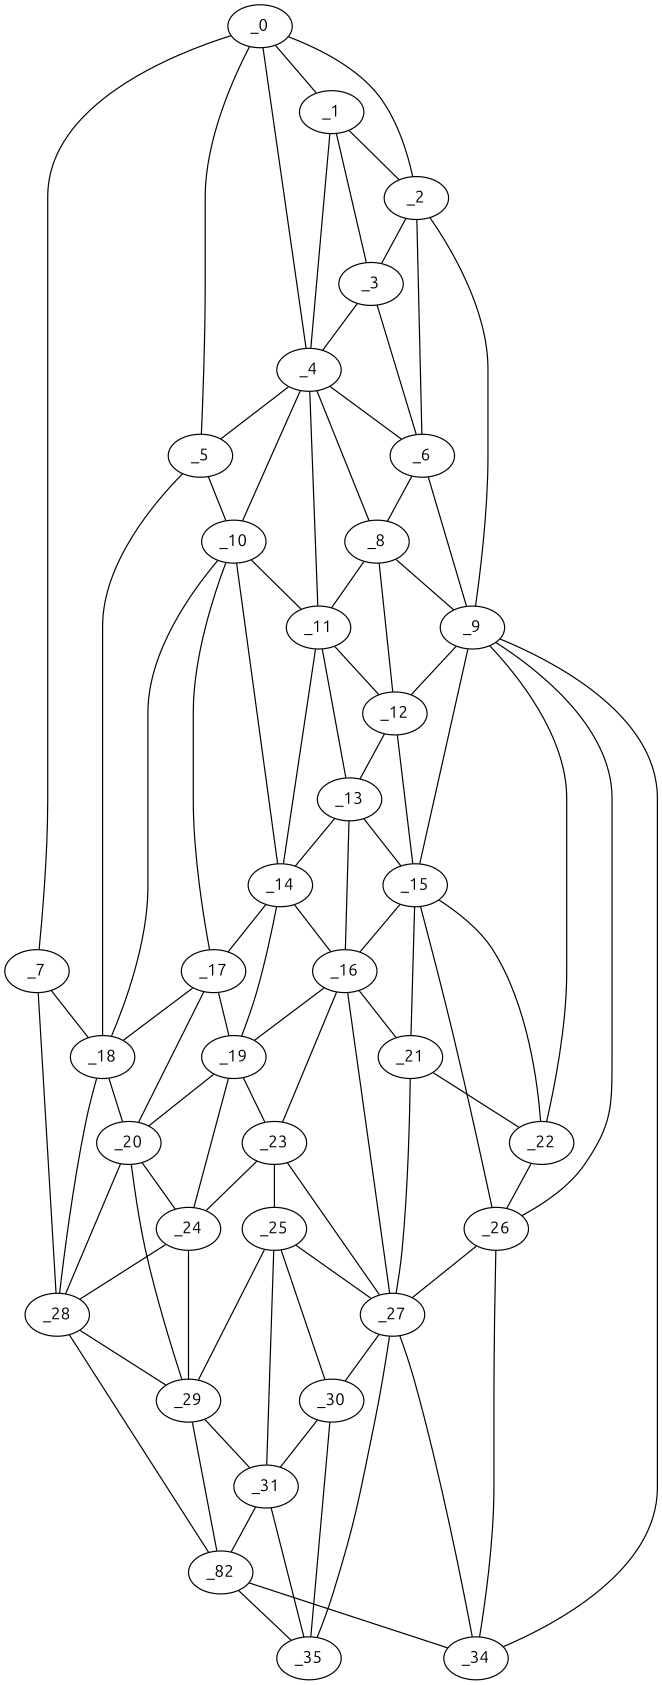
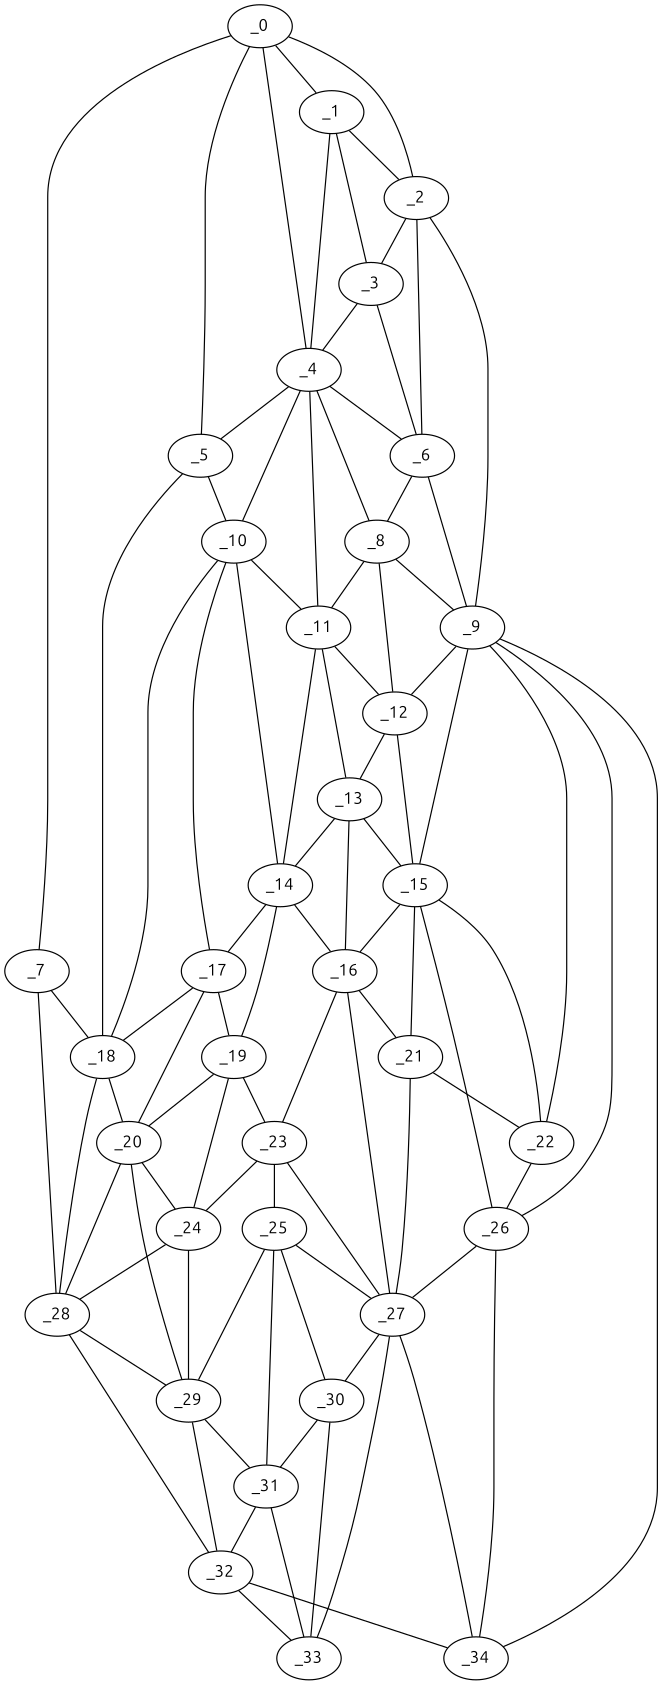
(289, 1014) -> none
(221, 1572) -> (221, 1572)
(309, 1658) -> (309, 1658)
